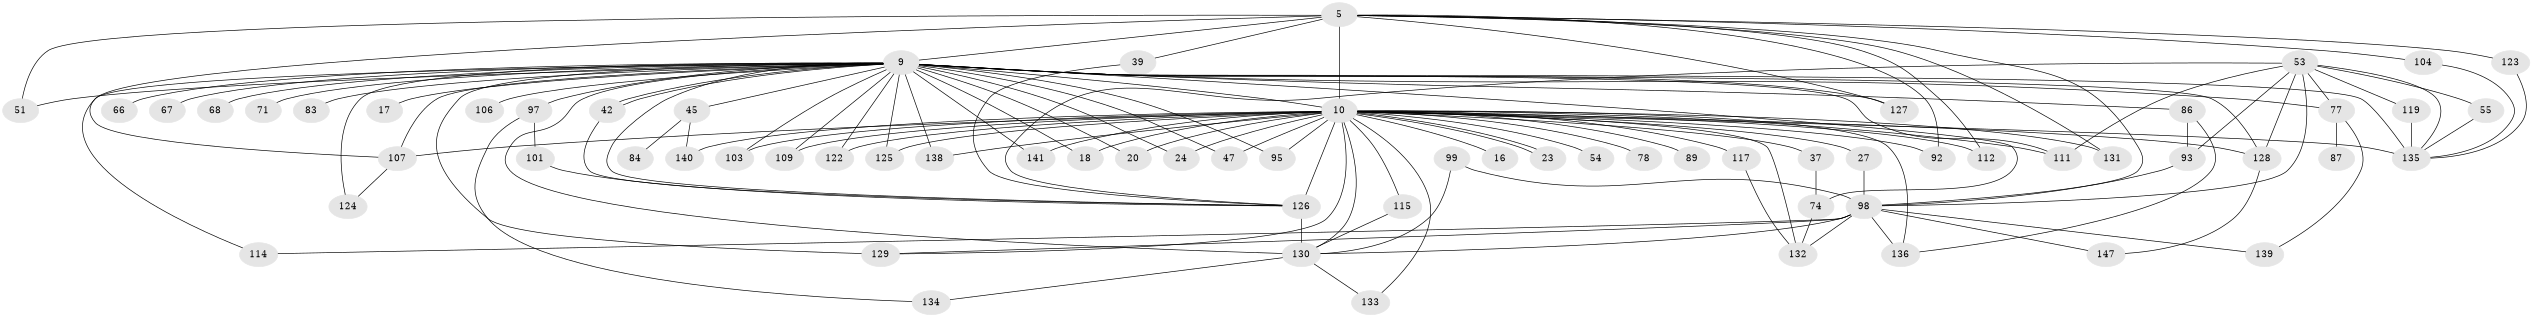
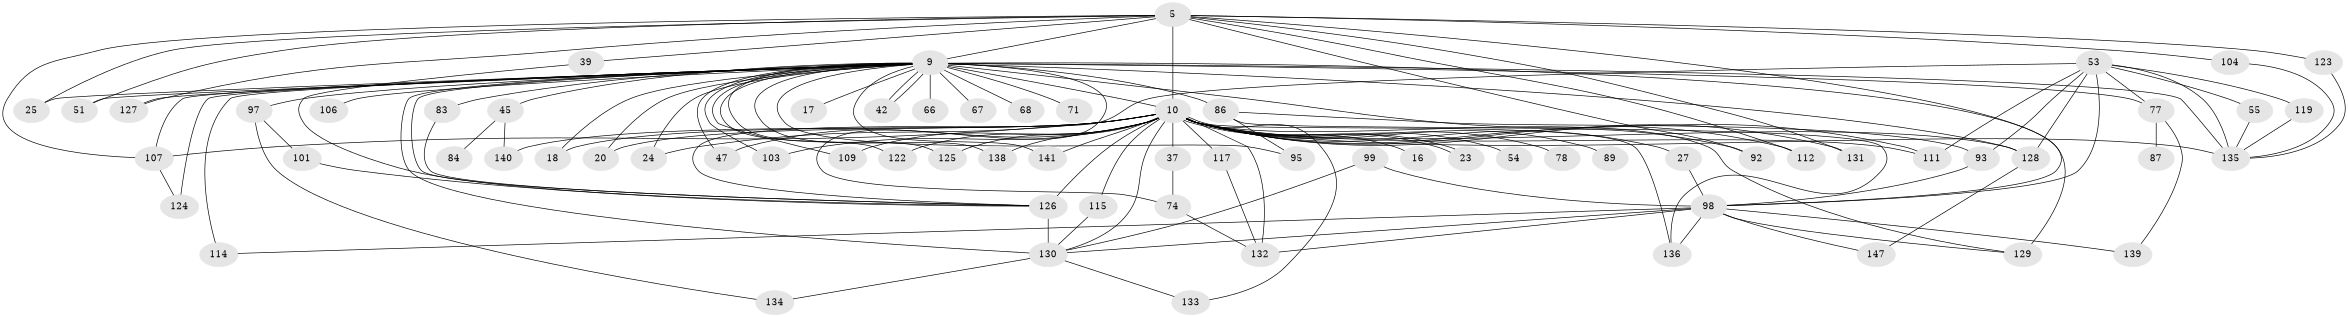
none -> (32, 111)
(1308, 135) -> (1269, 141)
(908, 198) -> (703, 196)
